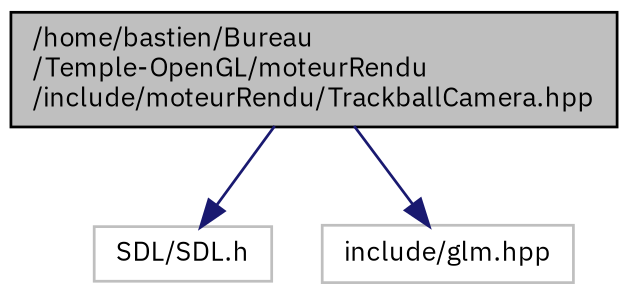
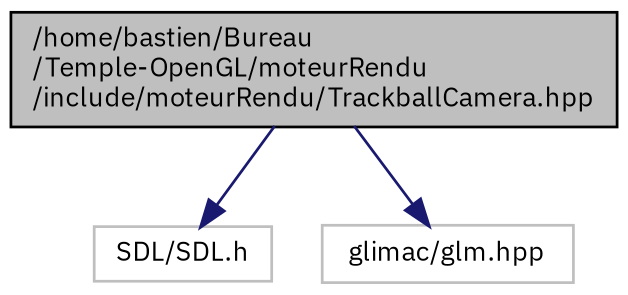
(448, 254) -> (448, 254)
